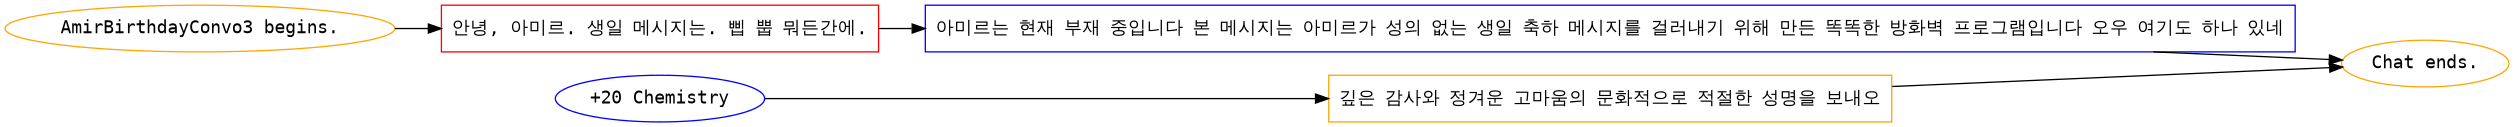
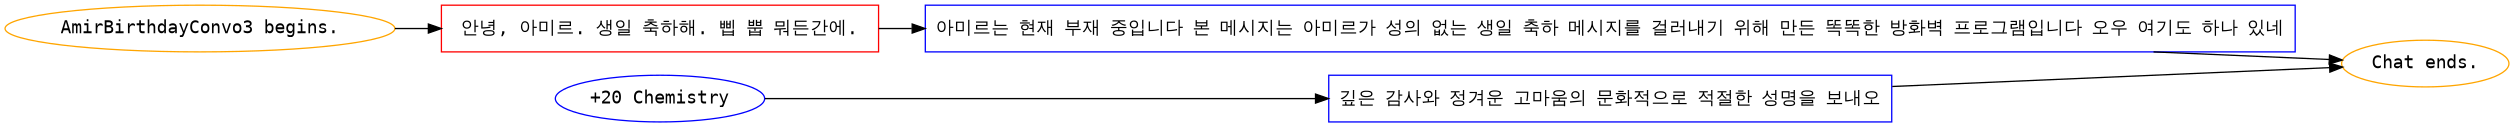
(660, 29) -> (660, 29)
(1610, 99) -> (1610, 99)
